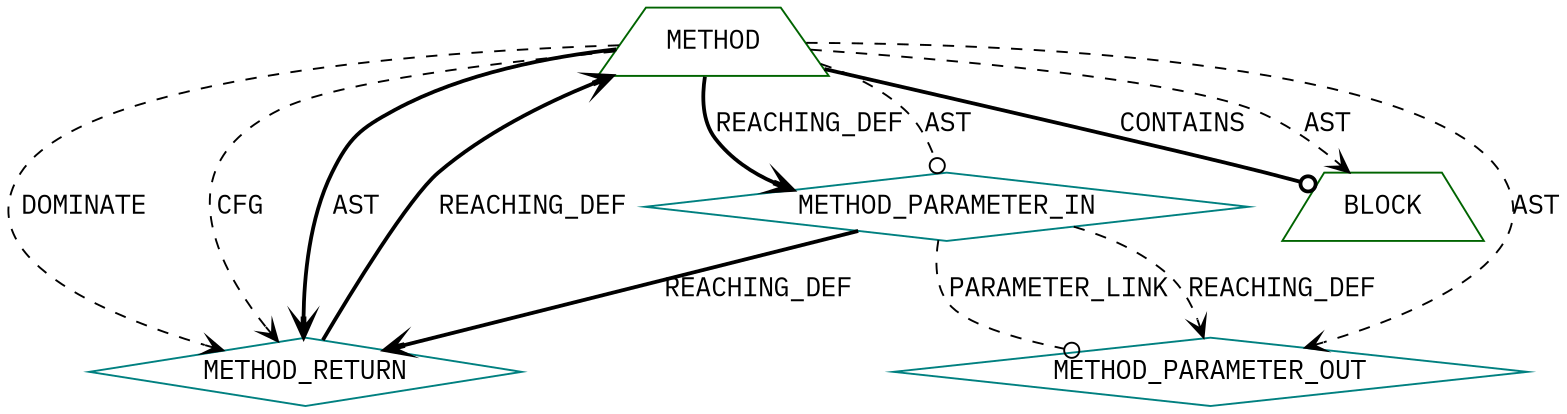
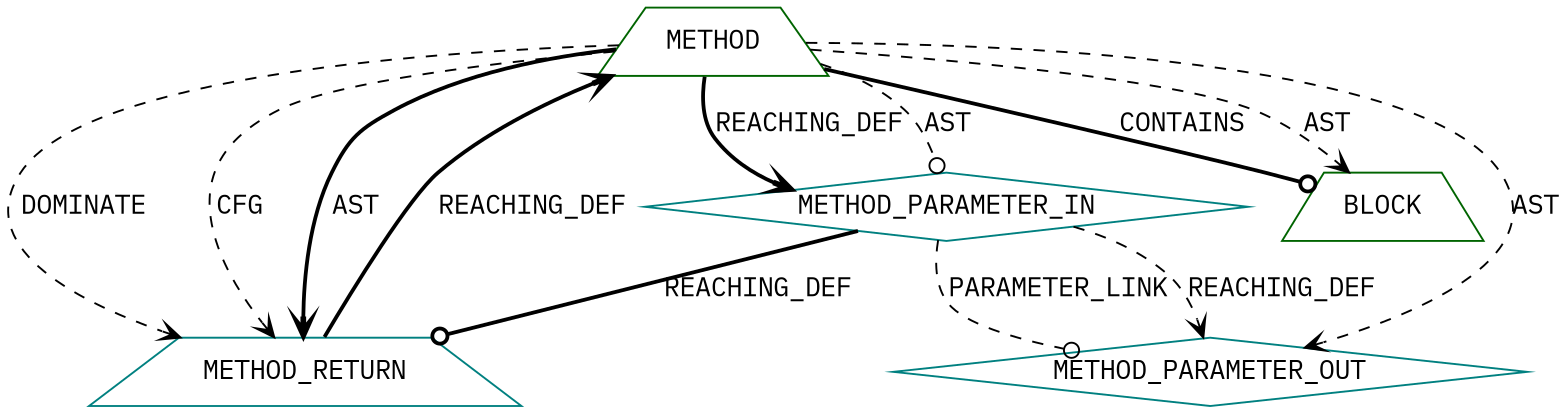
(631, 288) -> (653, 283)
(305, 372) -> (305, 372)
